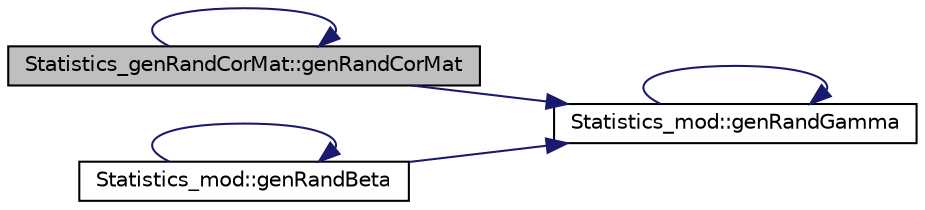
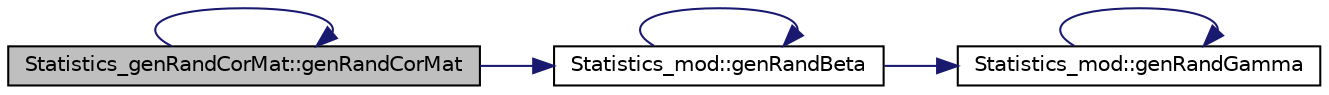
(479, 93) -> (506, 66)
